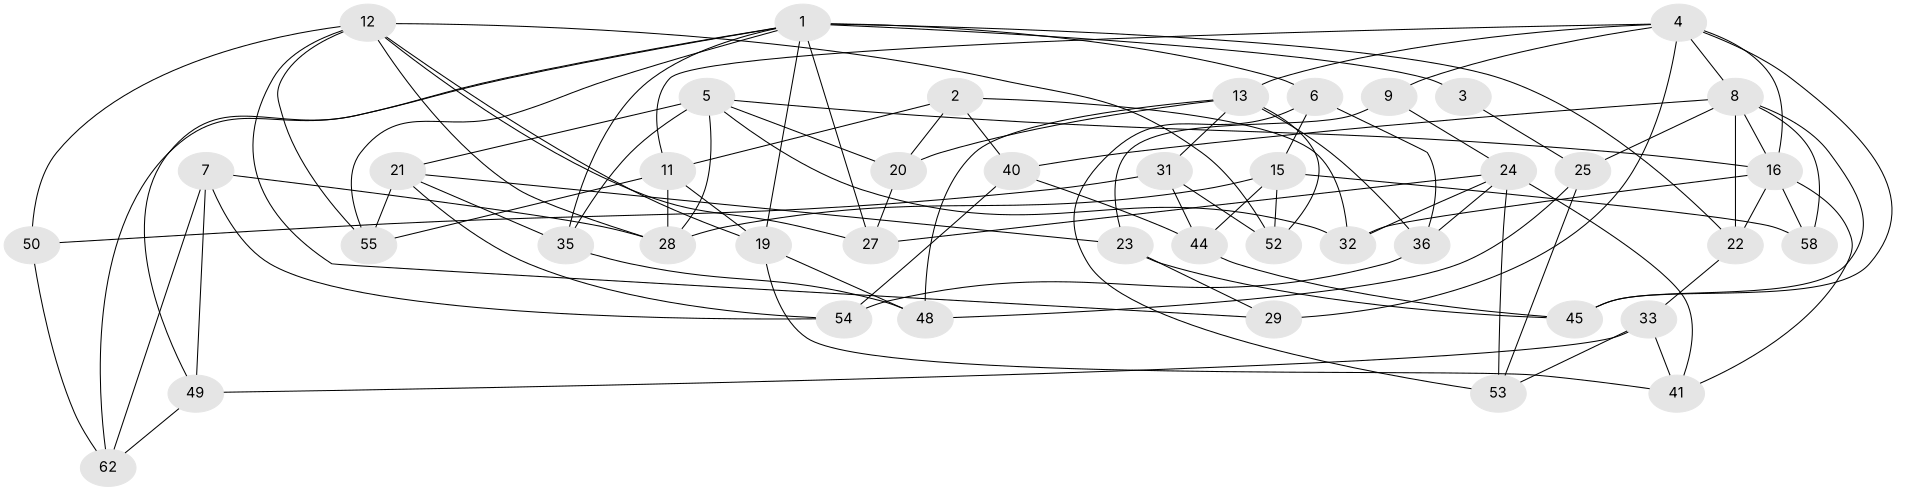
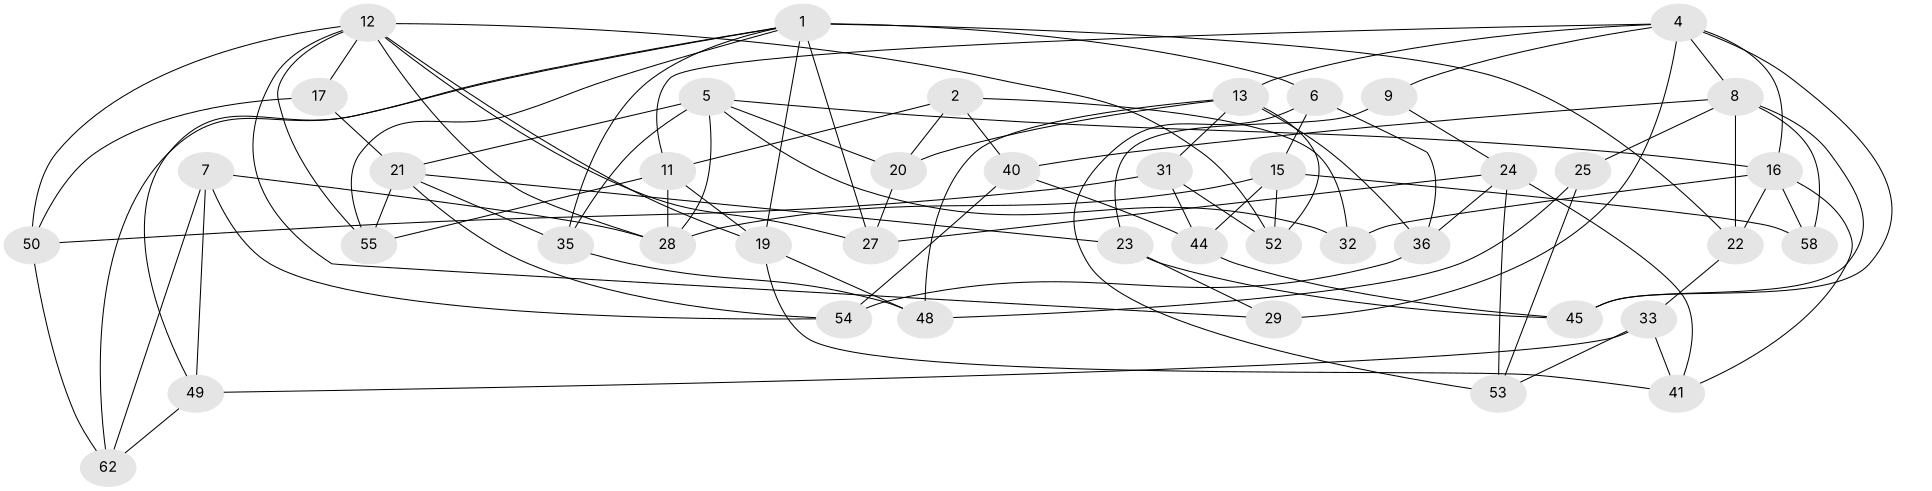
none -> (319, 97)
(1463, 97) -> none
(1755, 134) -> none
(1425, 209) -> none
